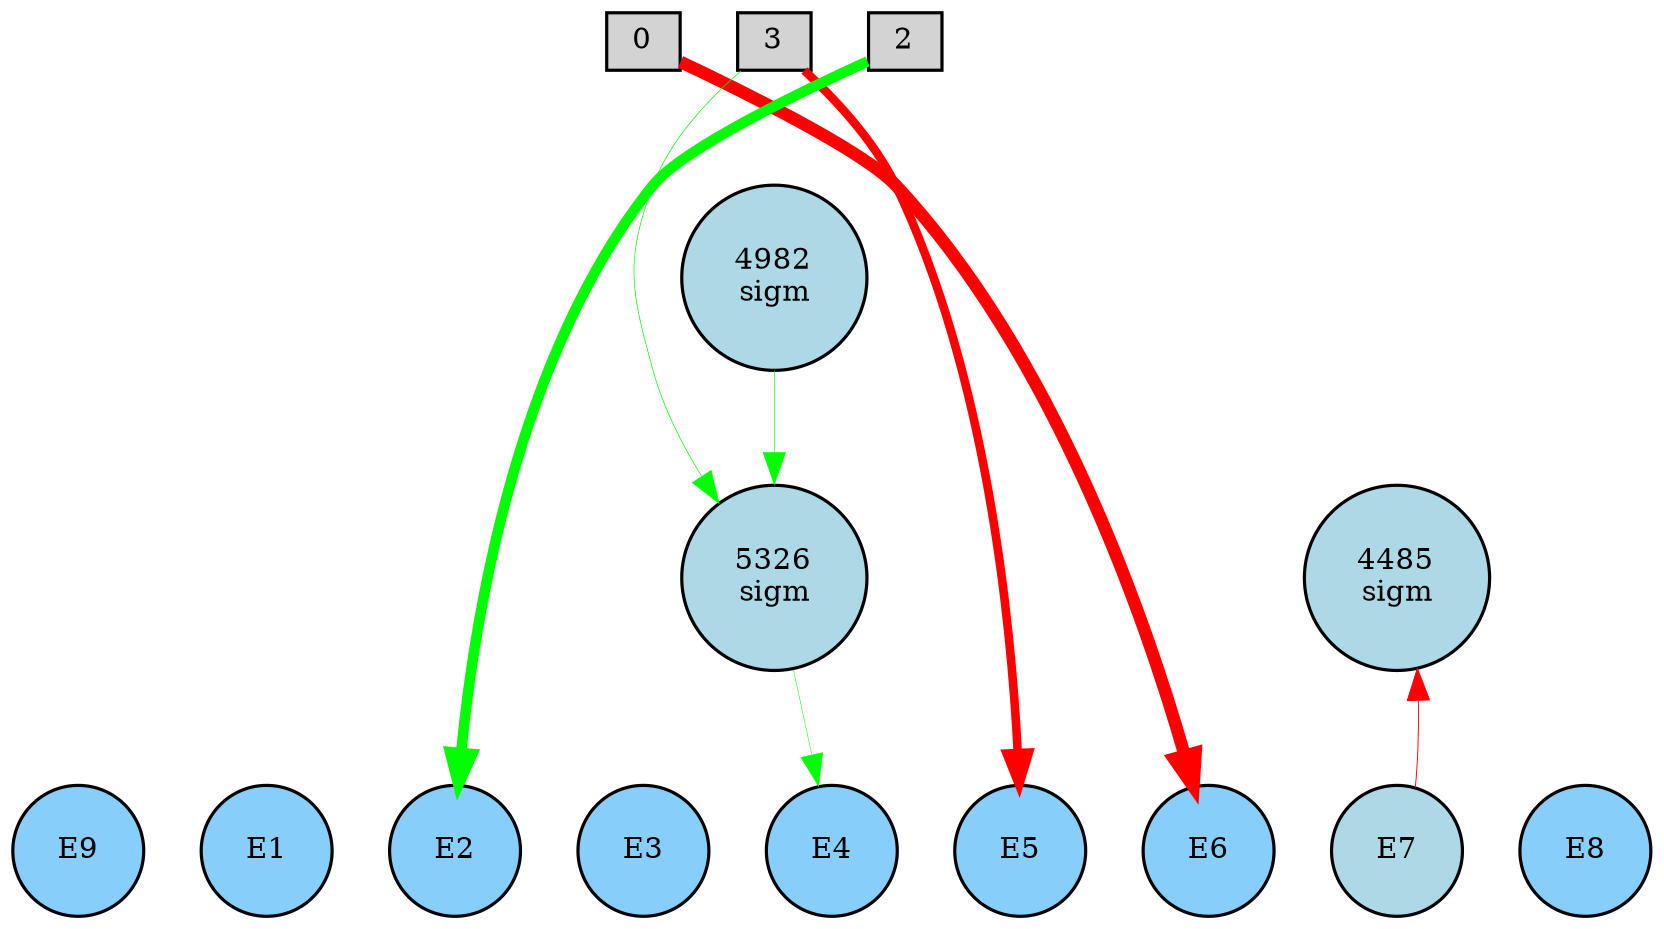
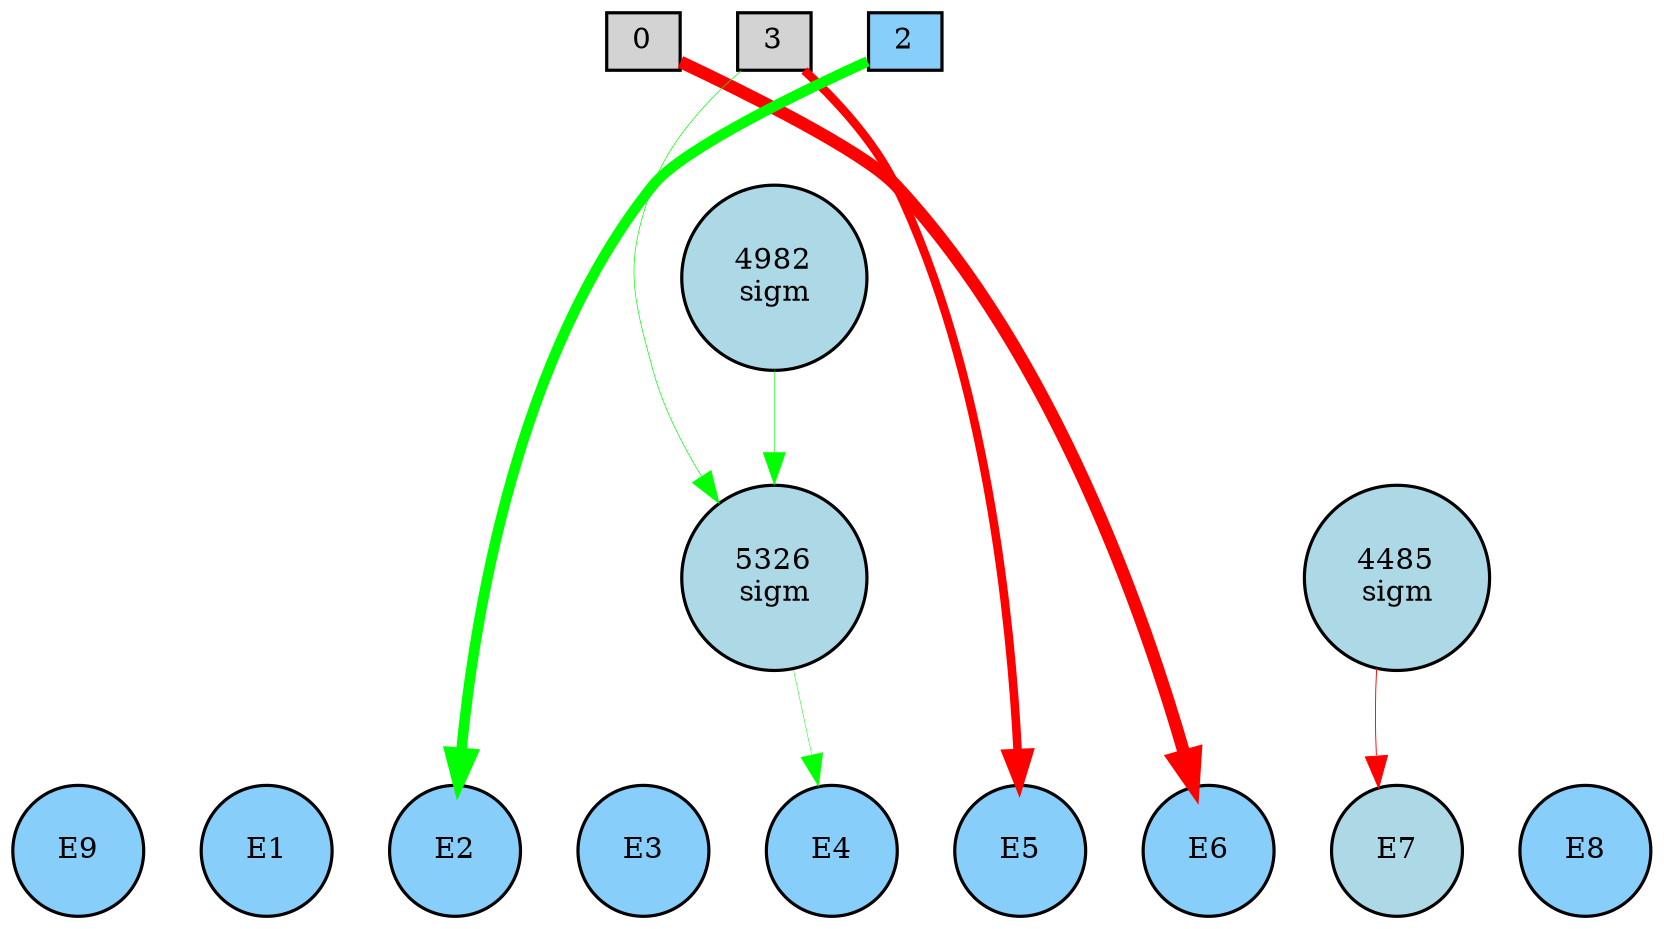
(905, 42) -> (905, 42)
(1418, 744) -> (1375, 712)
